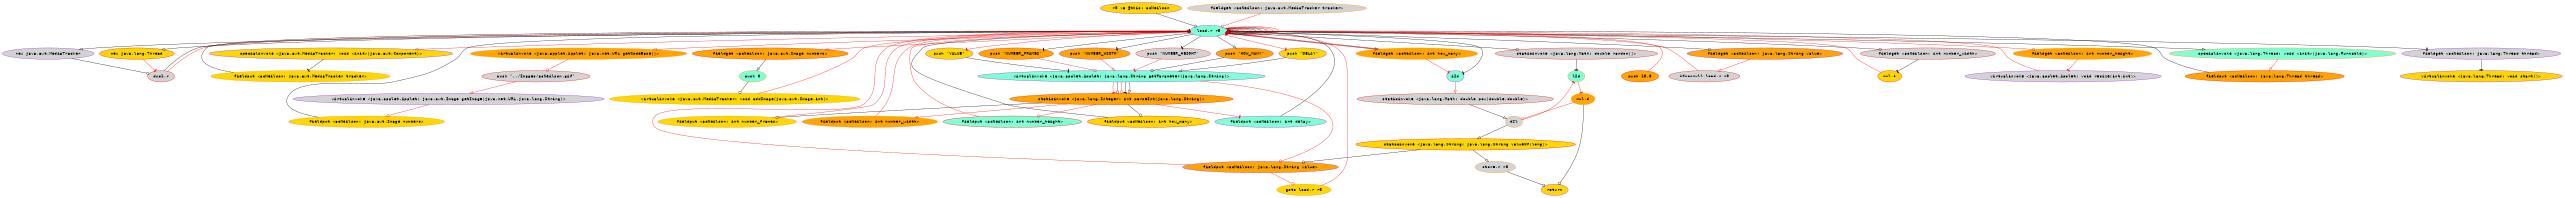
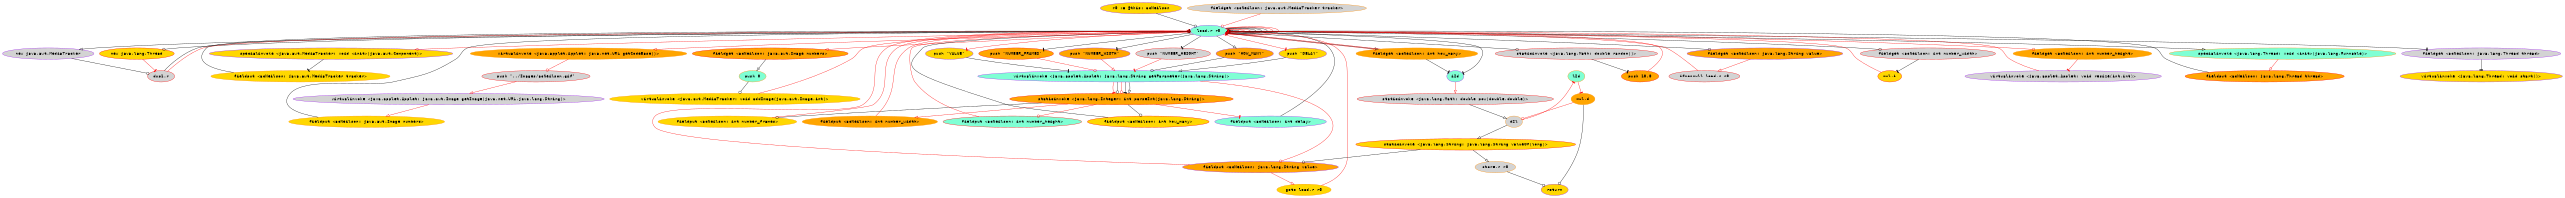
(1576, 64) -> (1609, 65)
(1437, 65) -> (1437, 65)
(1281, 178) -> (1281, 178)
